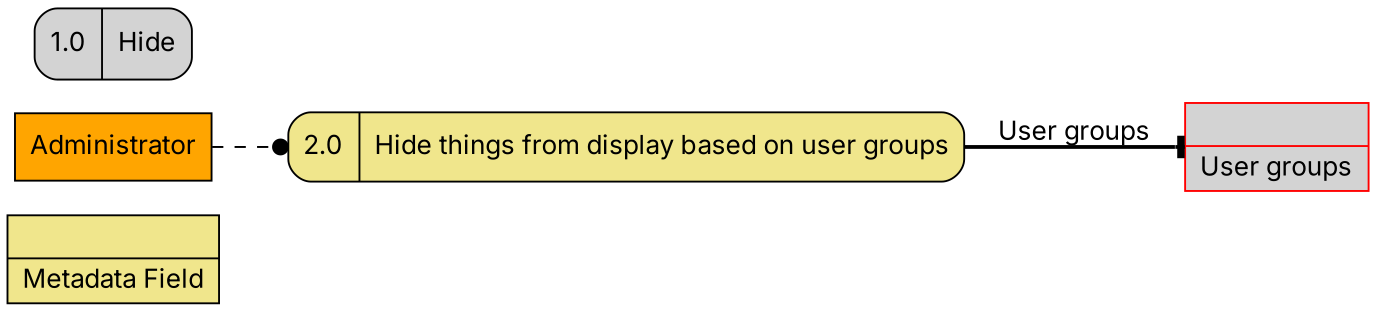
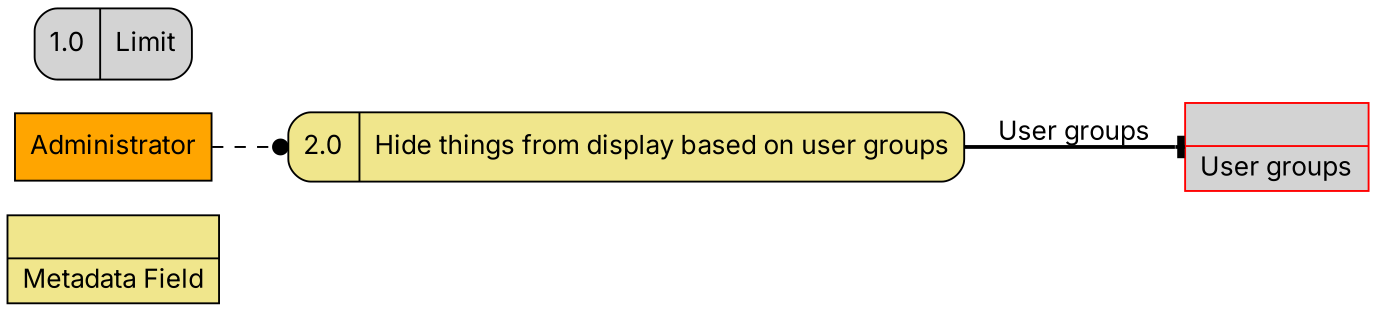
(147, 43) -> (146, 43)
